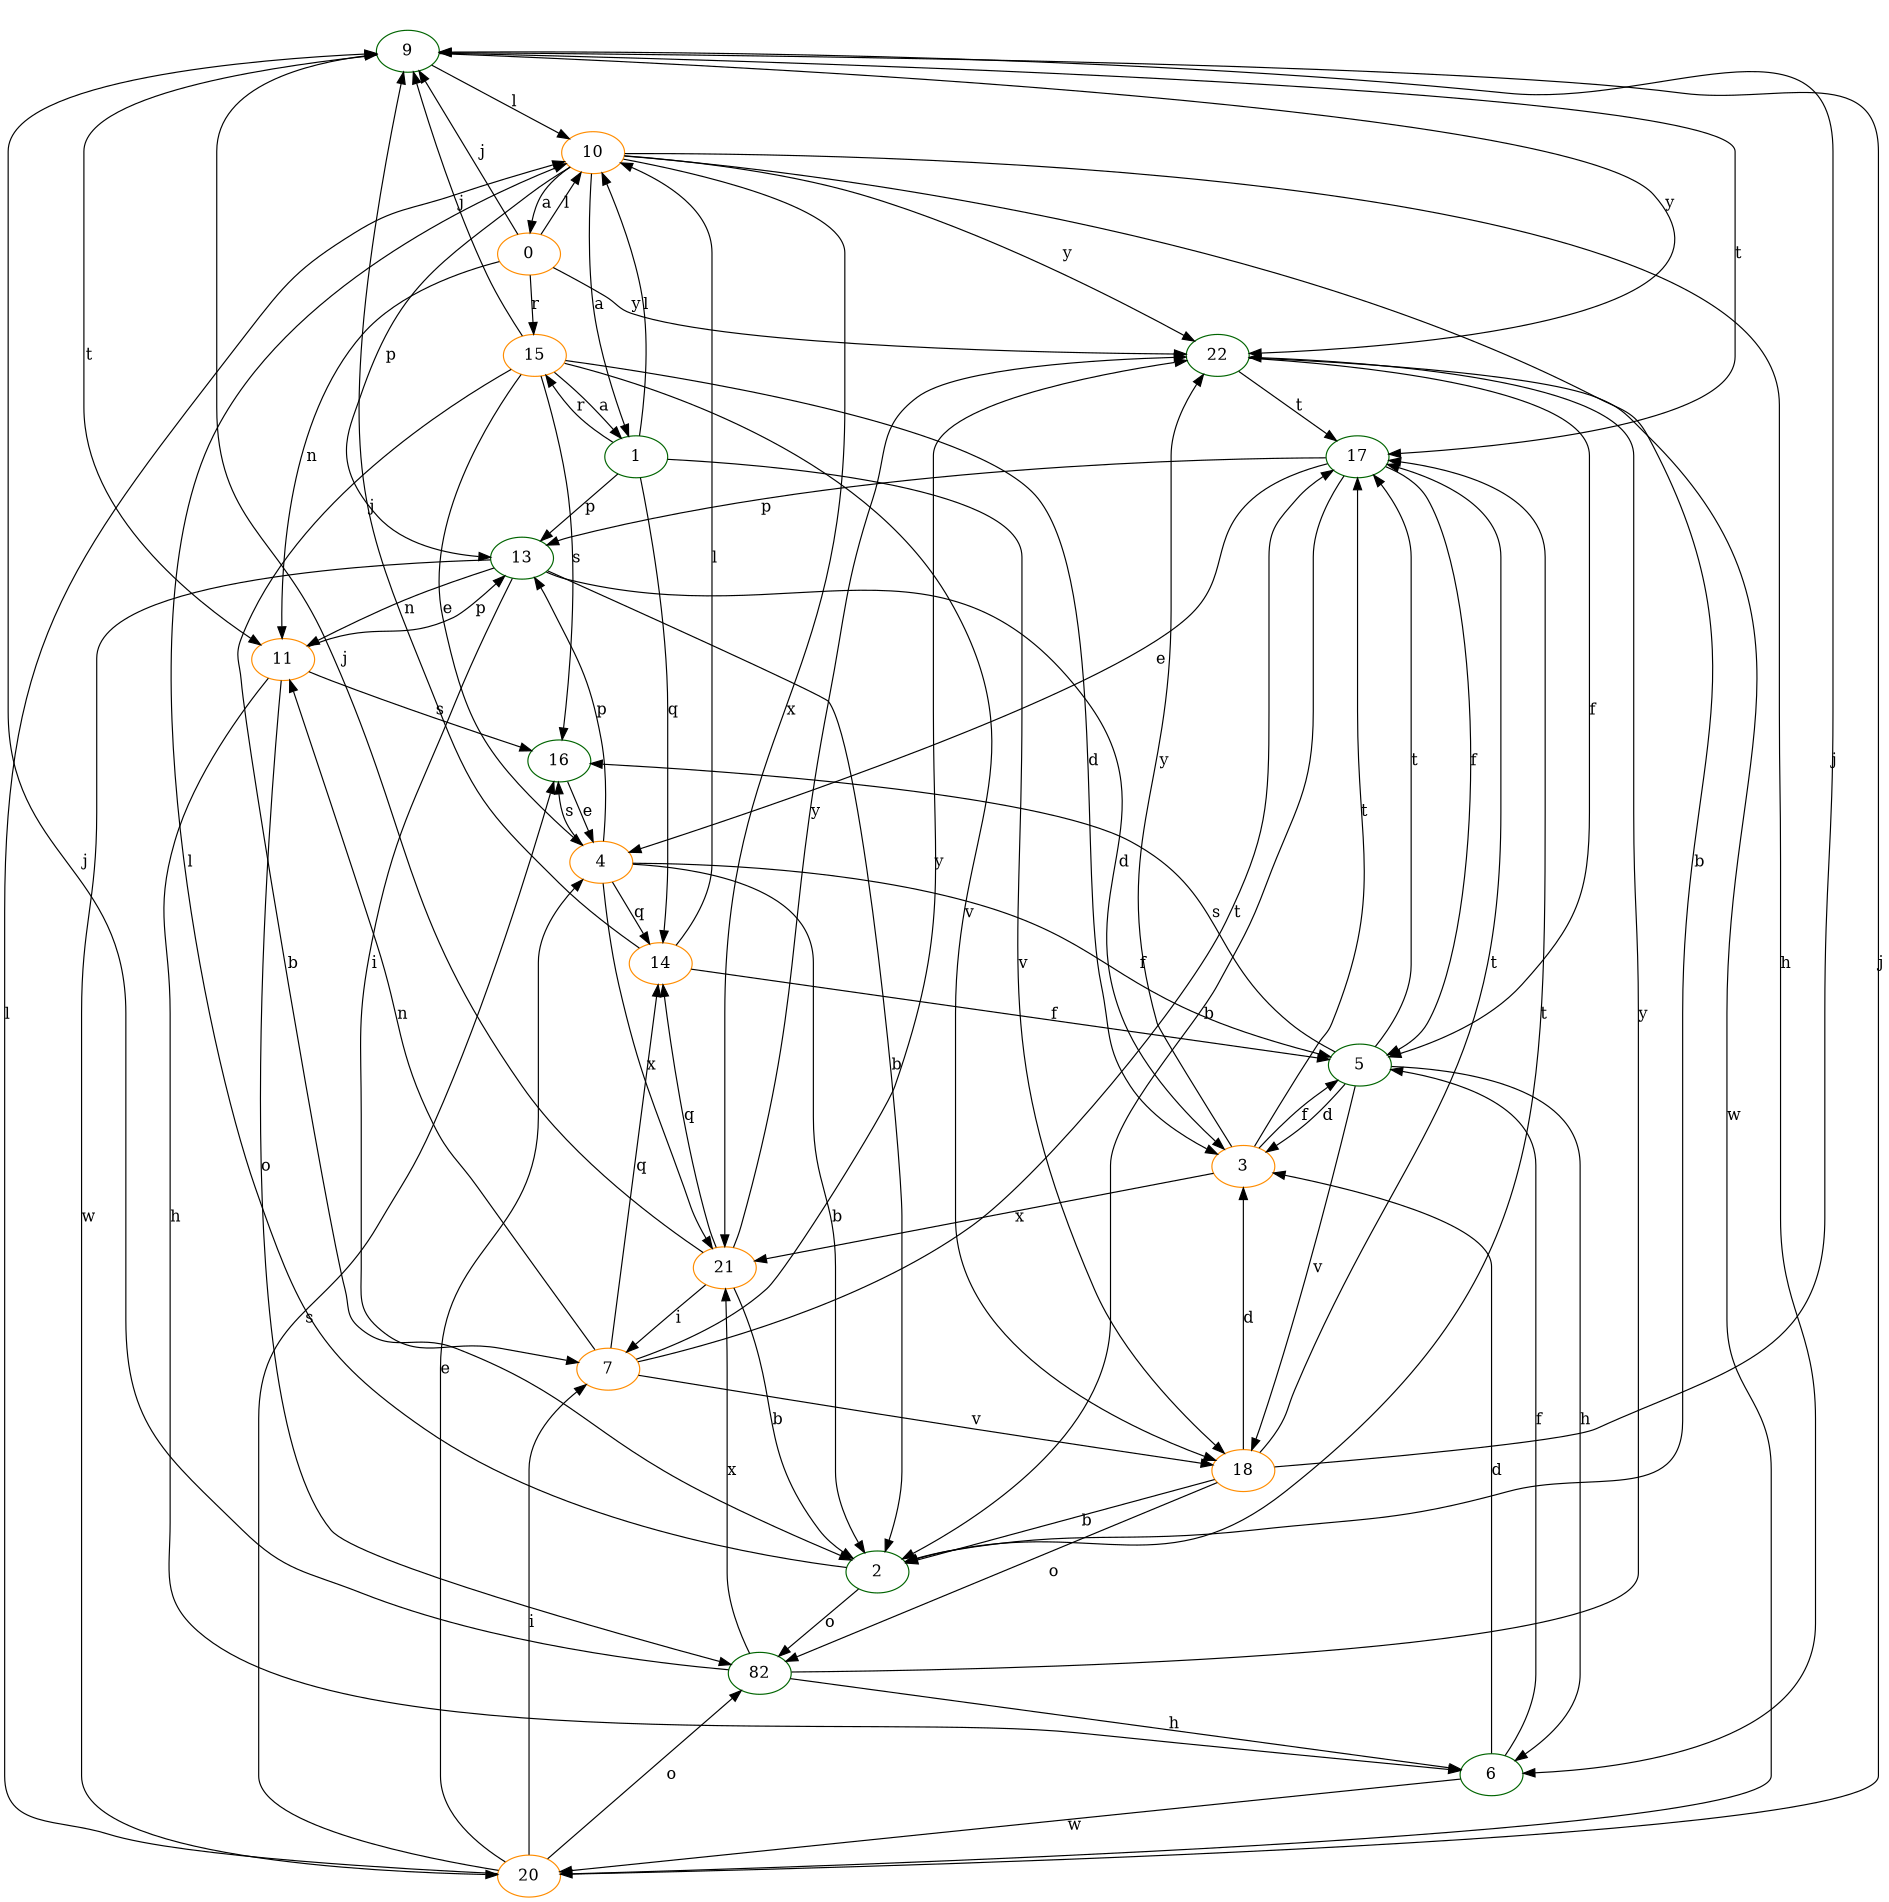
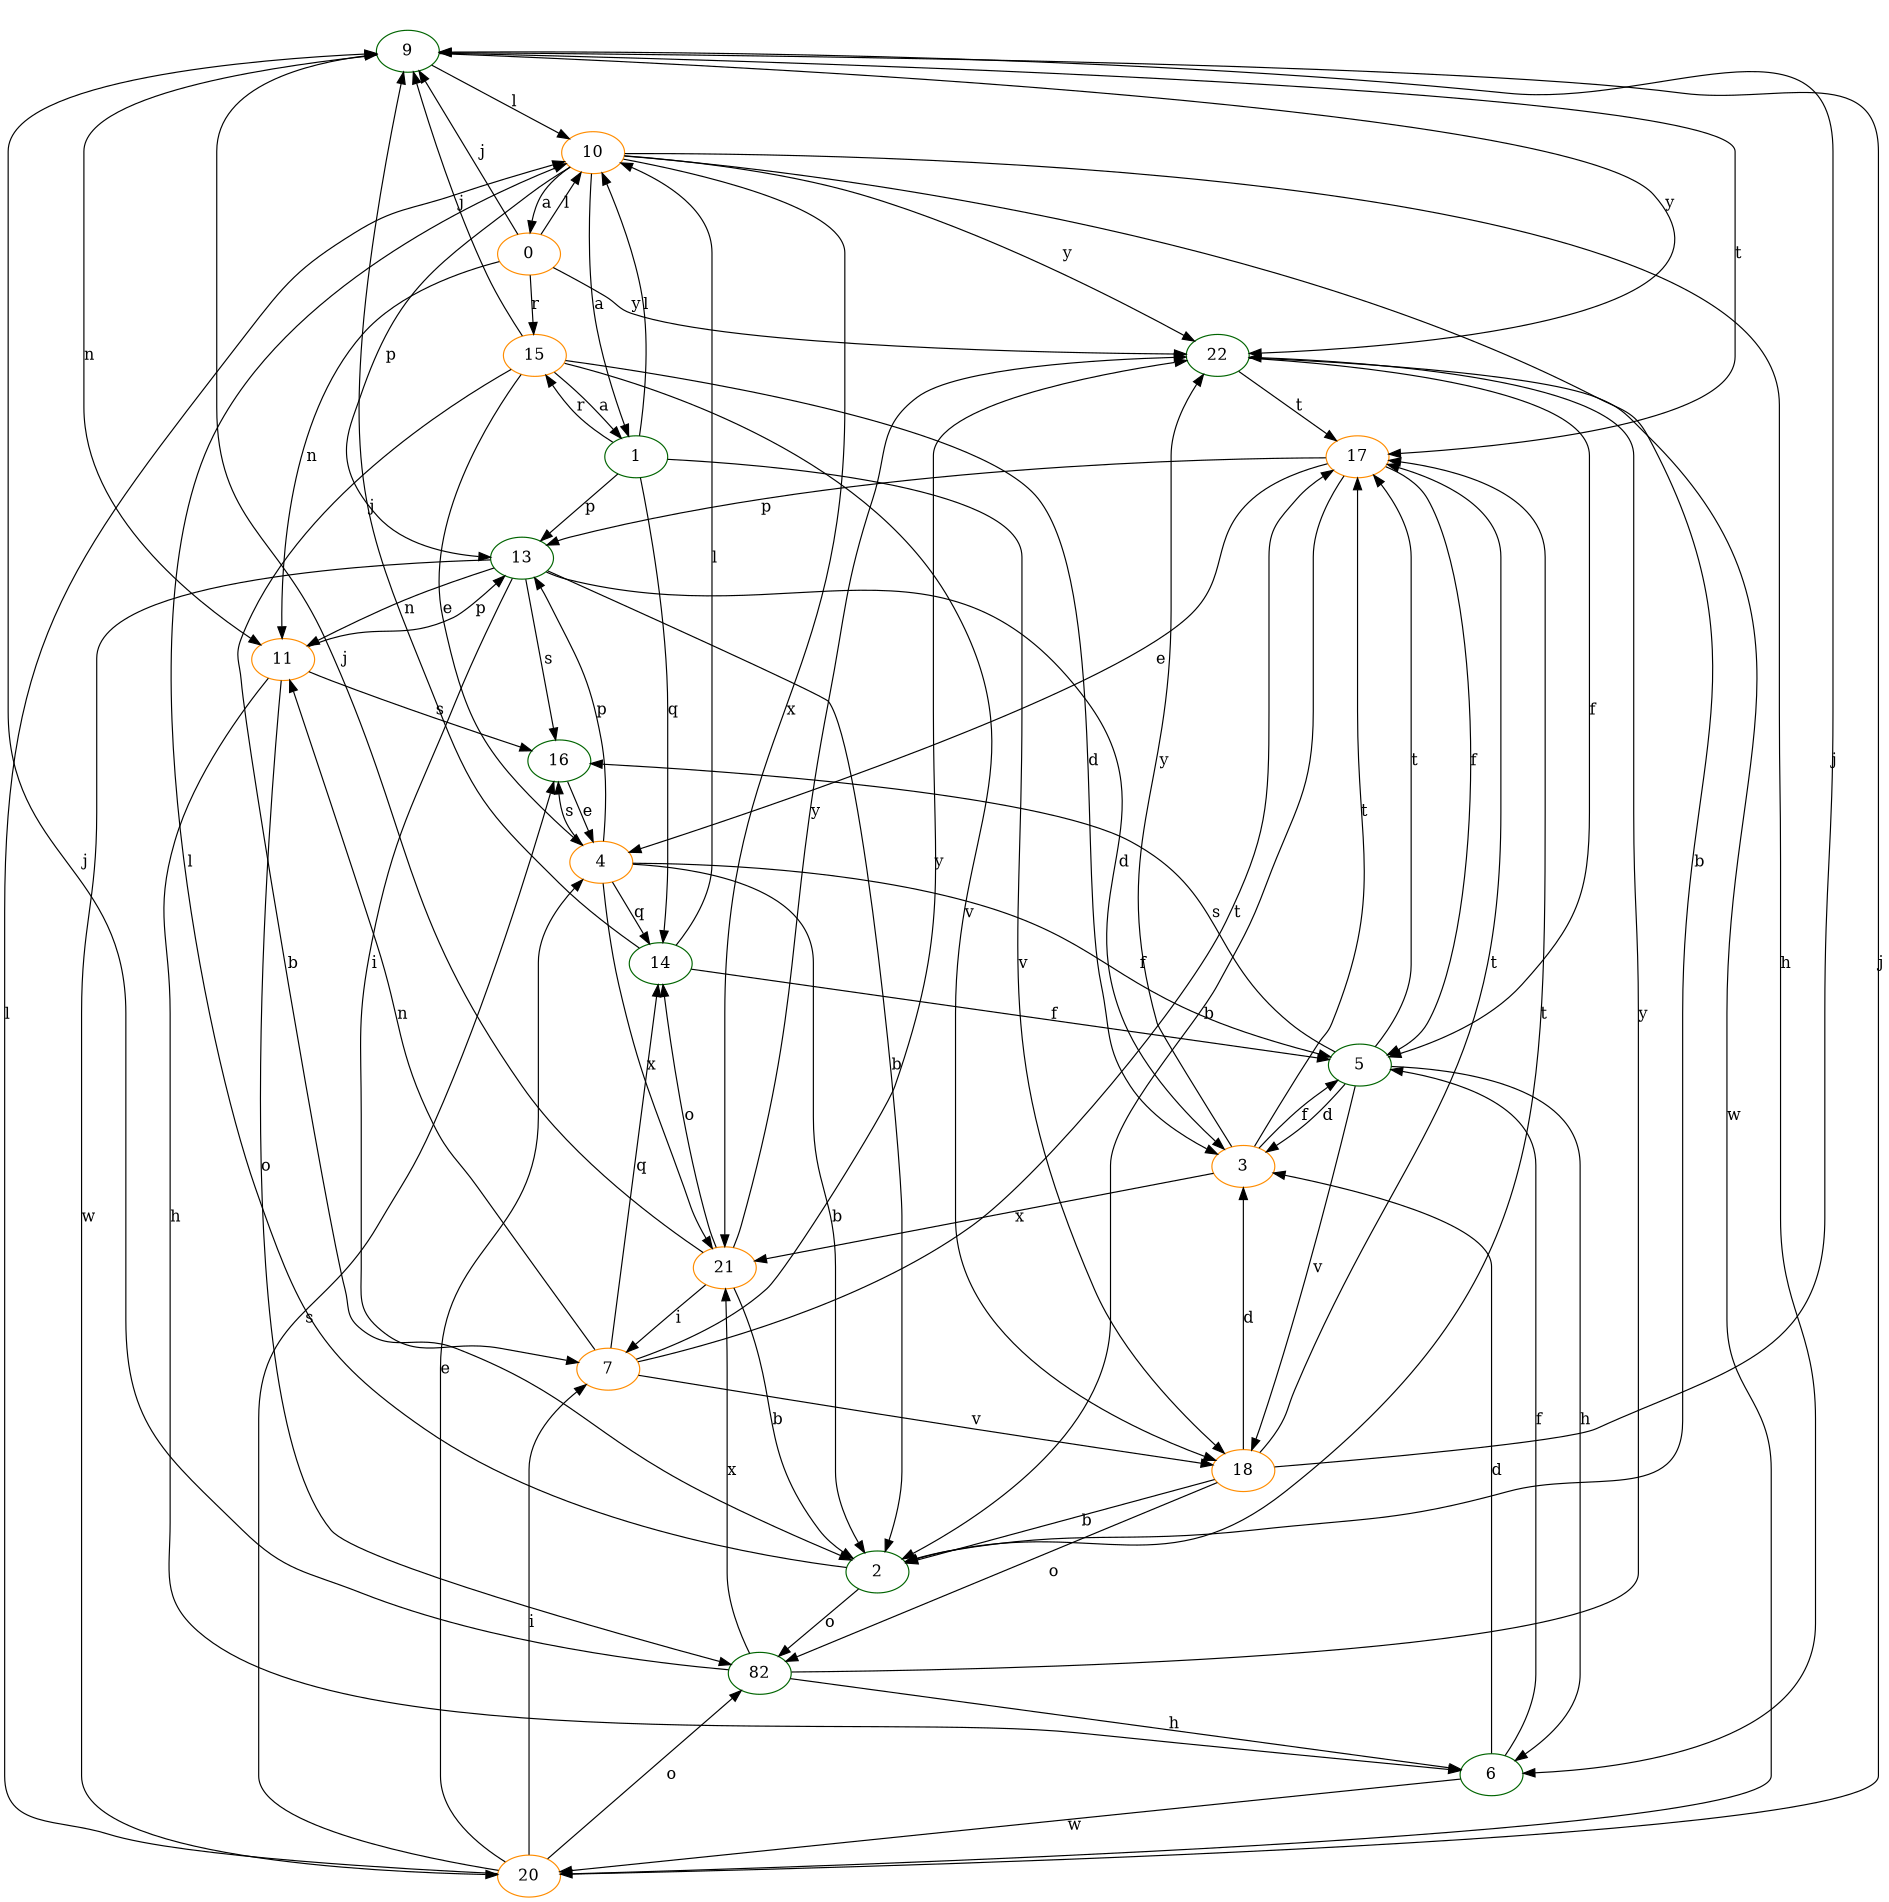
(90, 355) -> (90, 355)
(1358, 457) -> (1358, 457)
(572, 551) -> (540, 654)
(661, 964) -> (661, 964)
(690, 1116) -> (690, 1116)
